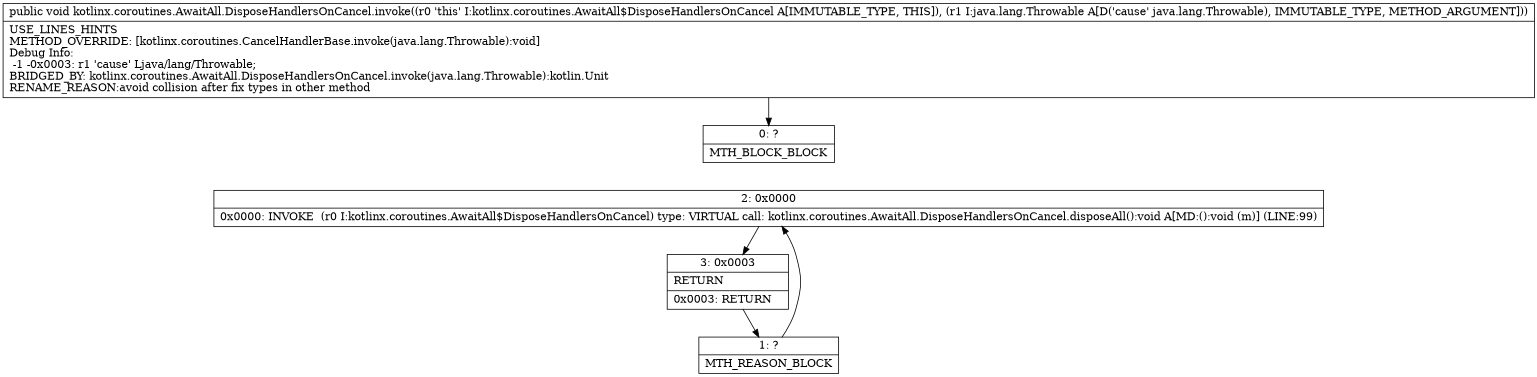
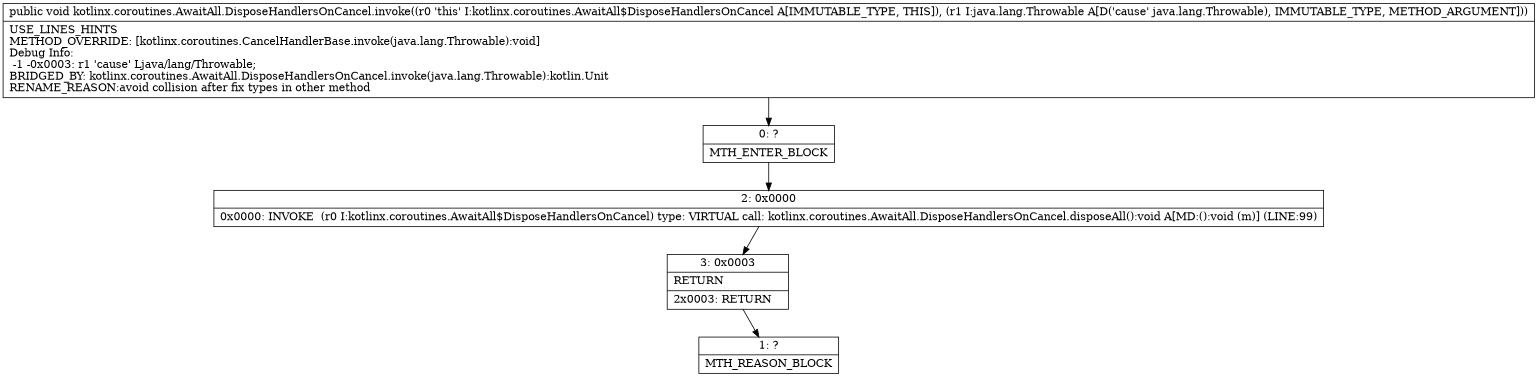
(768, 153) -> (769, 153)
(800, 286) -> (769, 173)
(728, 300) -> (728, 300)
